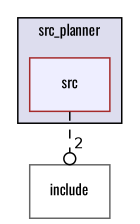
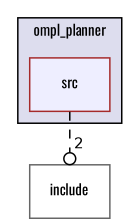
(70, 32) -> (70, 32)
